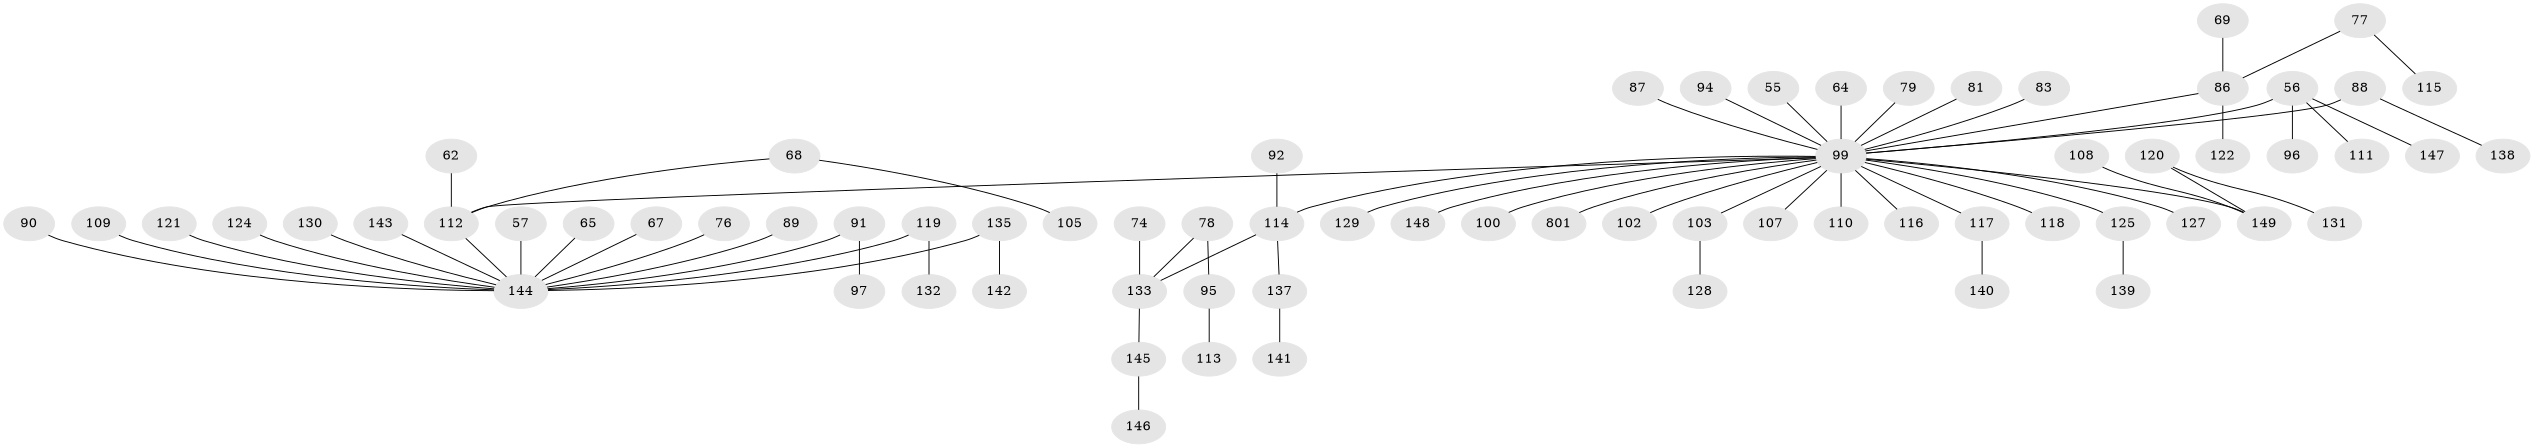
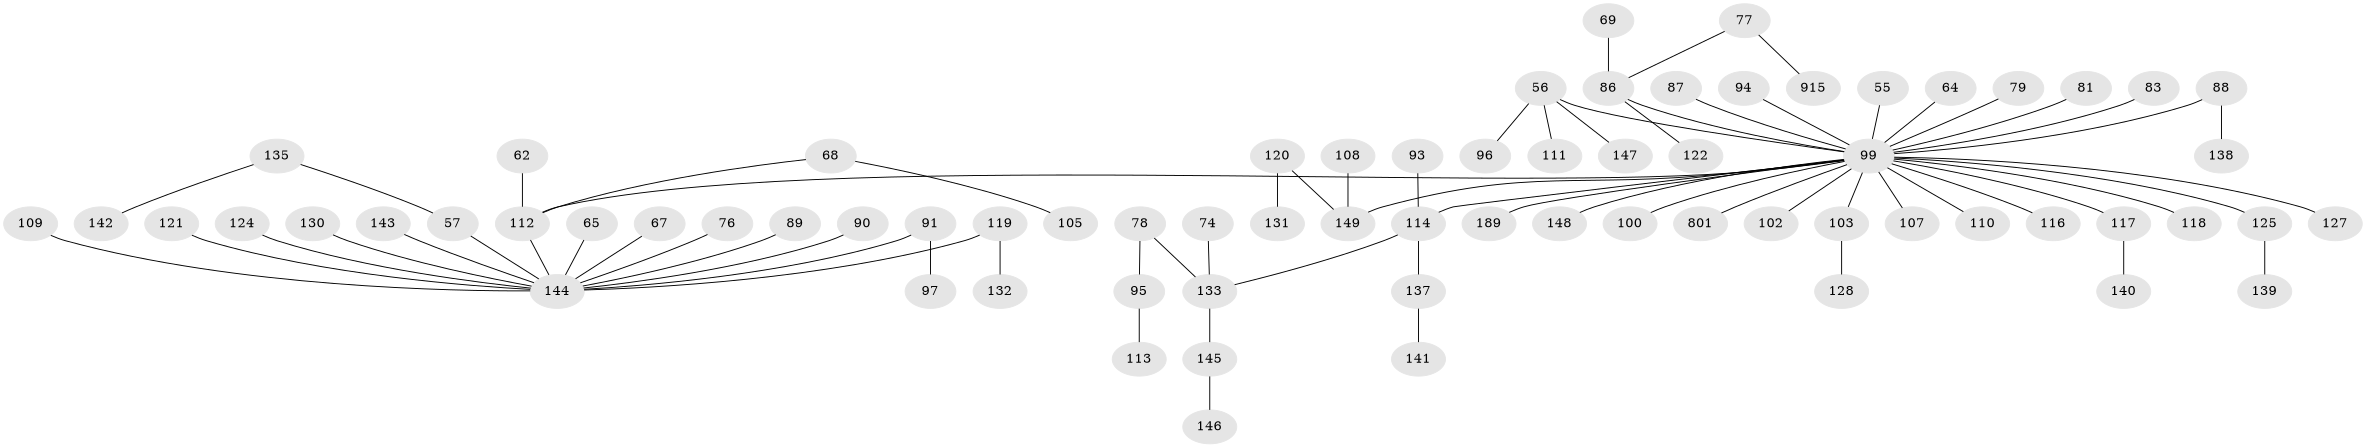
(2430, 88) -> (1813, 88)
(1277, 156) -> (1418, 156)
(1347, 224) -> (1489, 224)
(766, 277) -> (367, 187)
